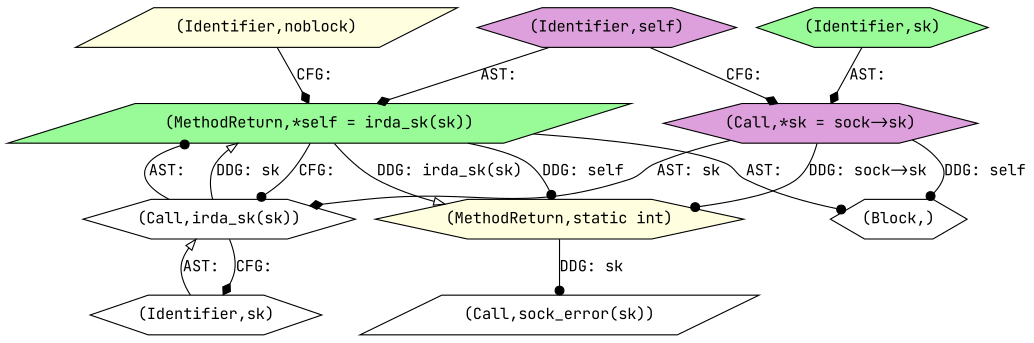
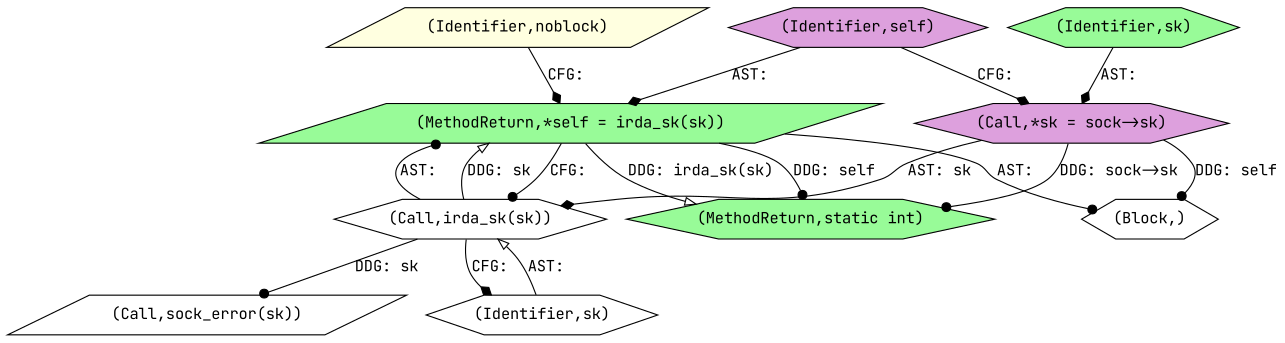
(560, 219) -> (811, 219)
(560, 263) -> (343, 266)
